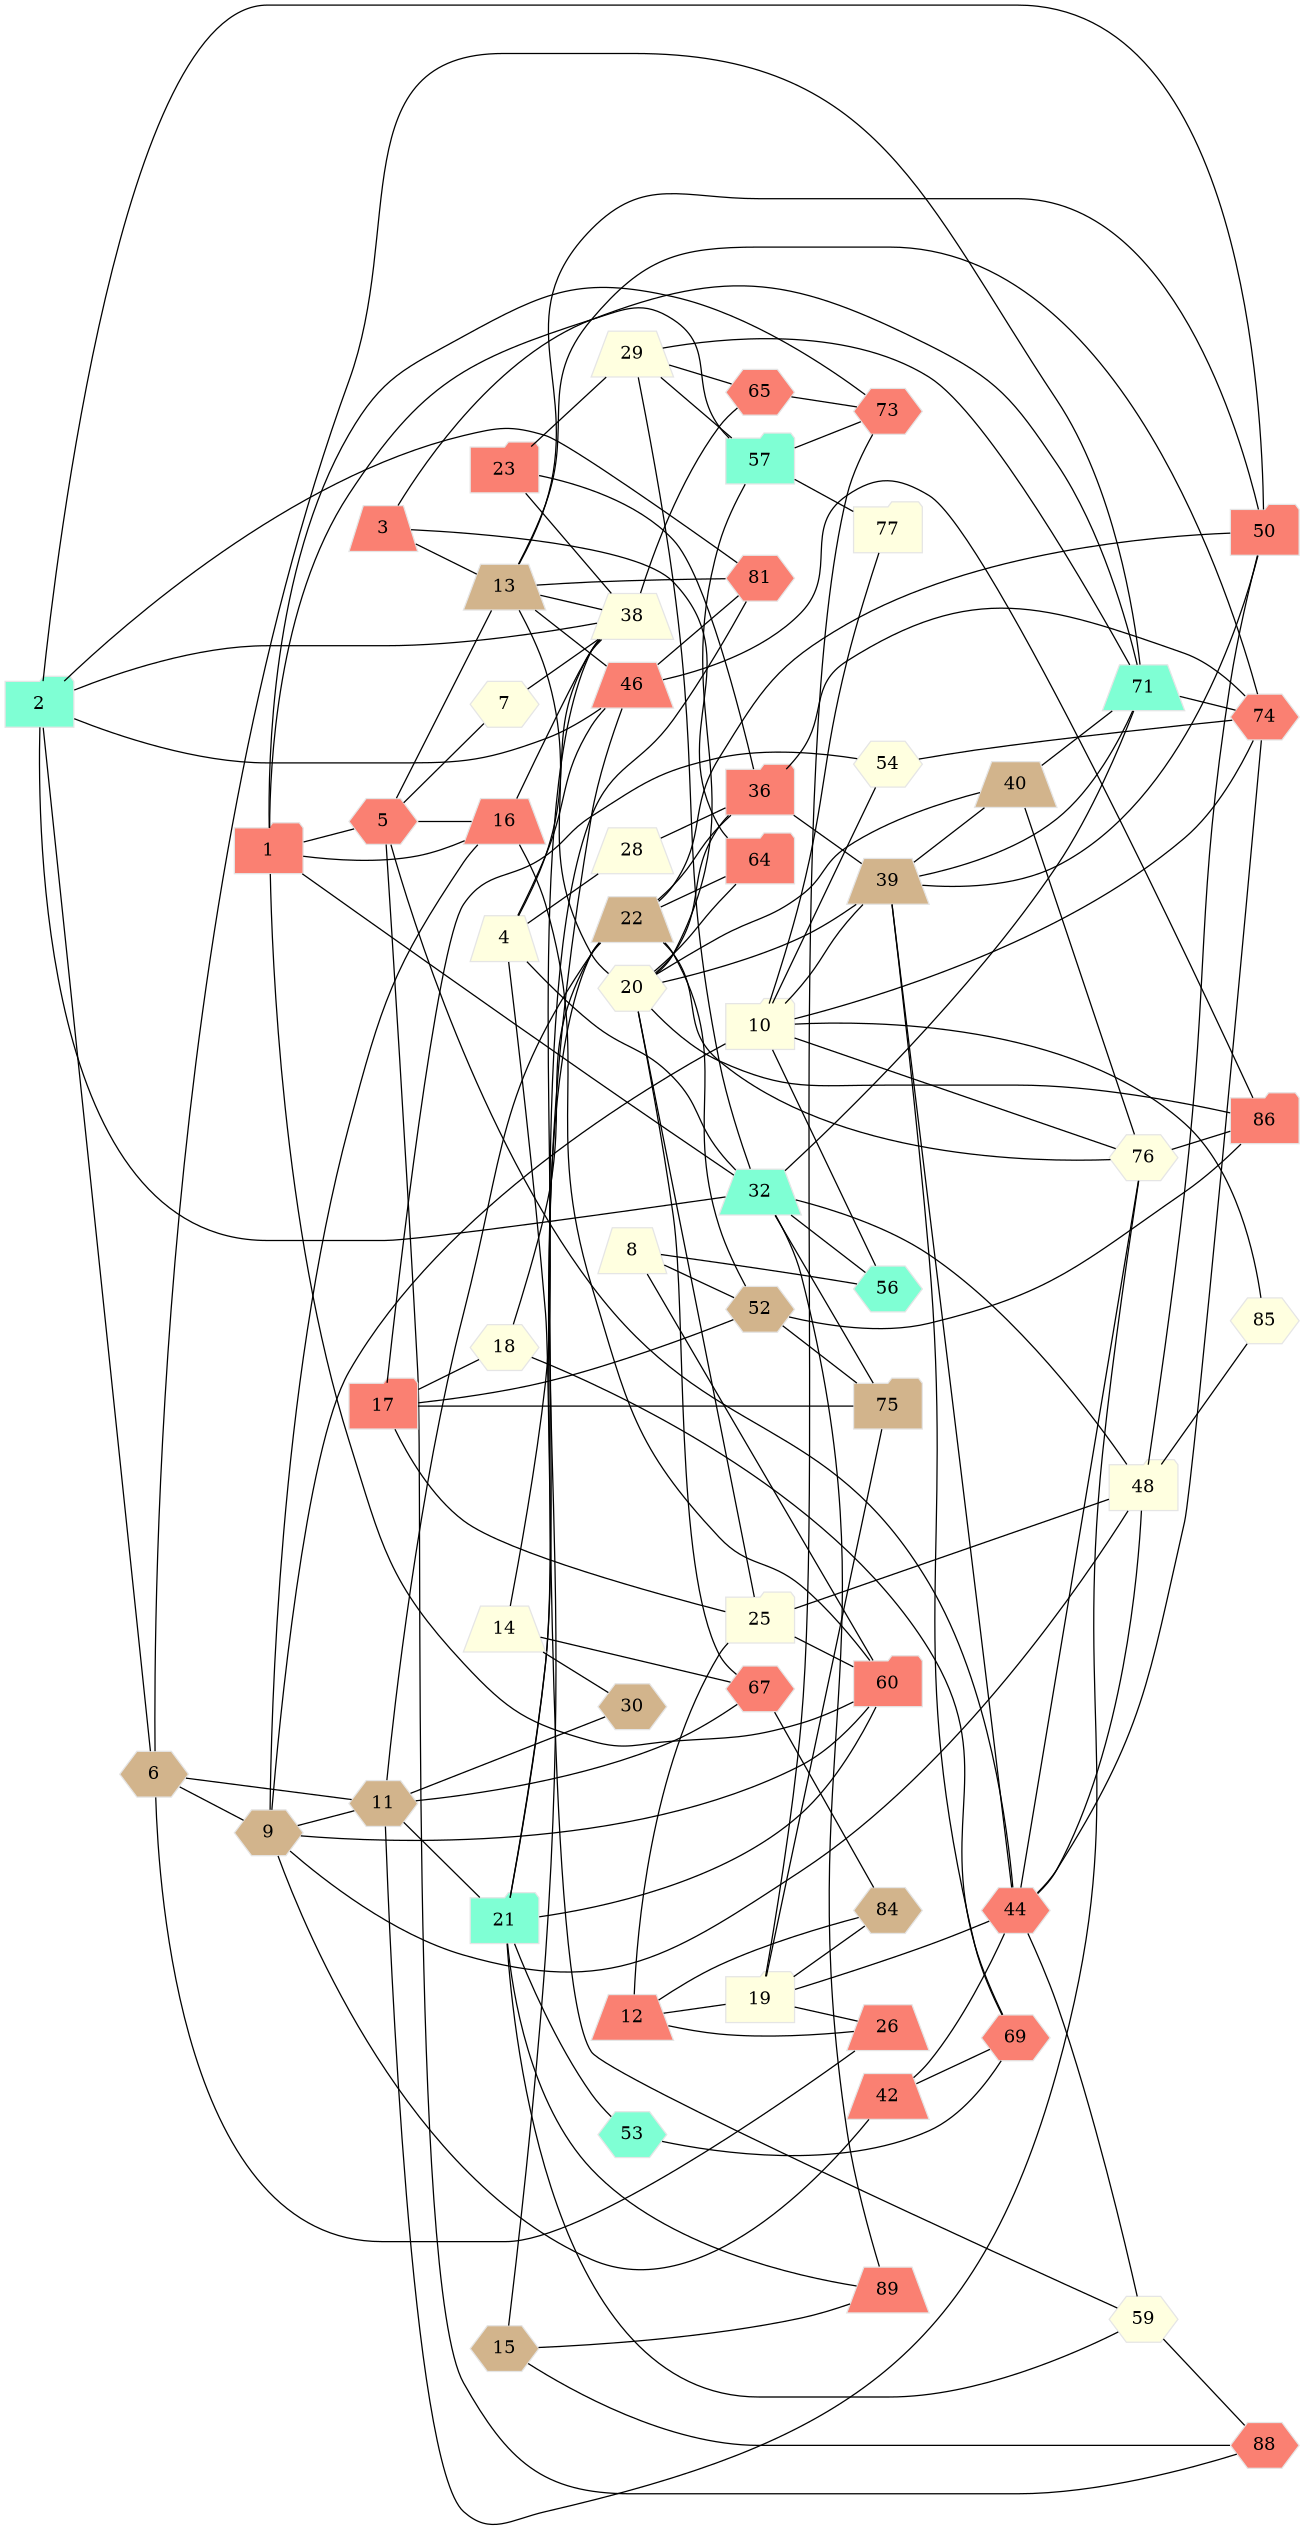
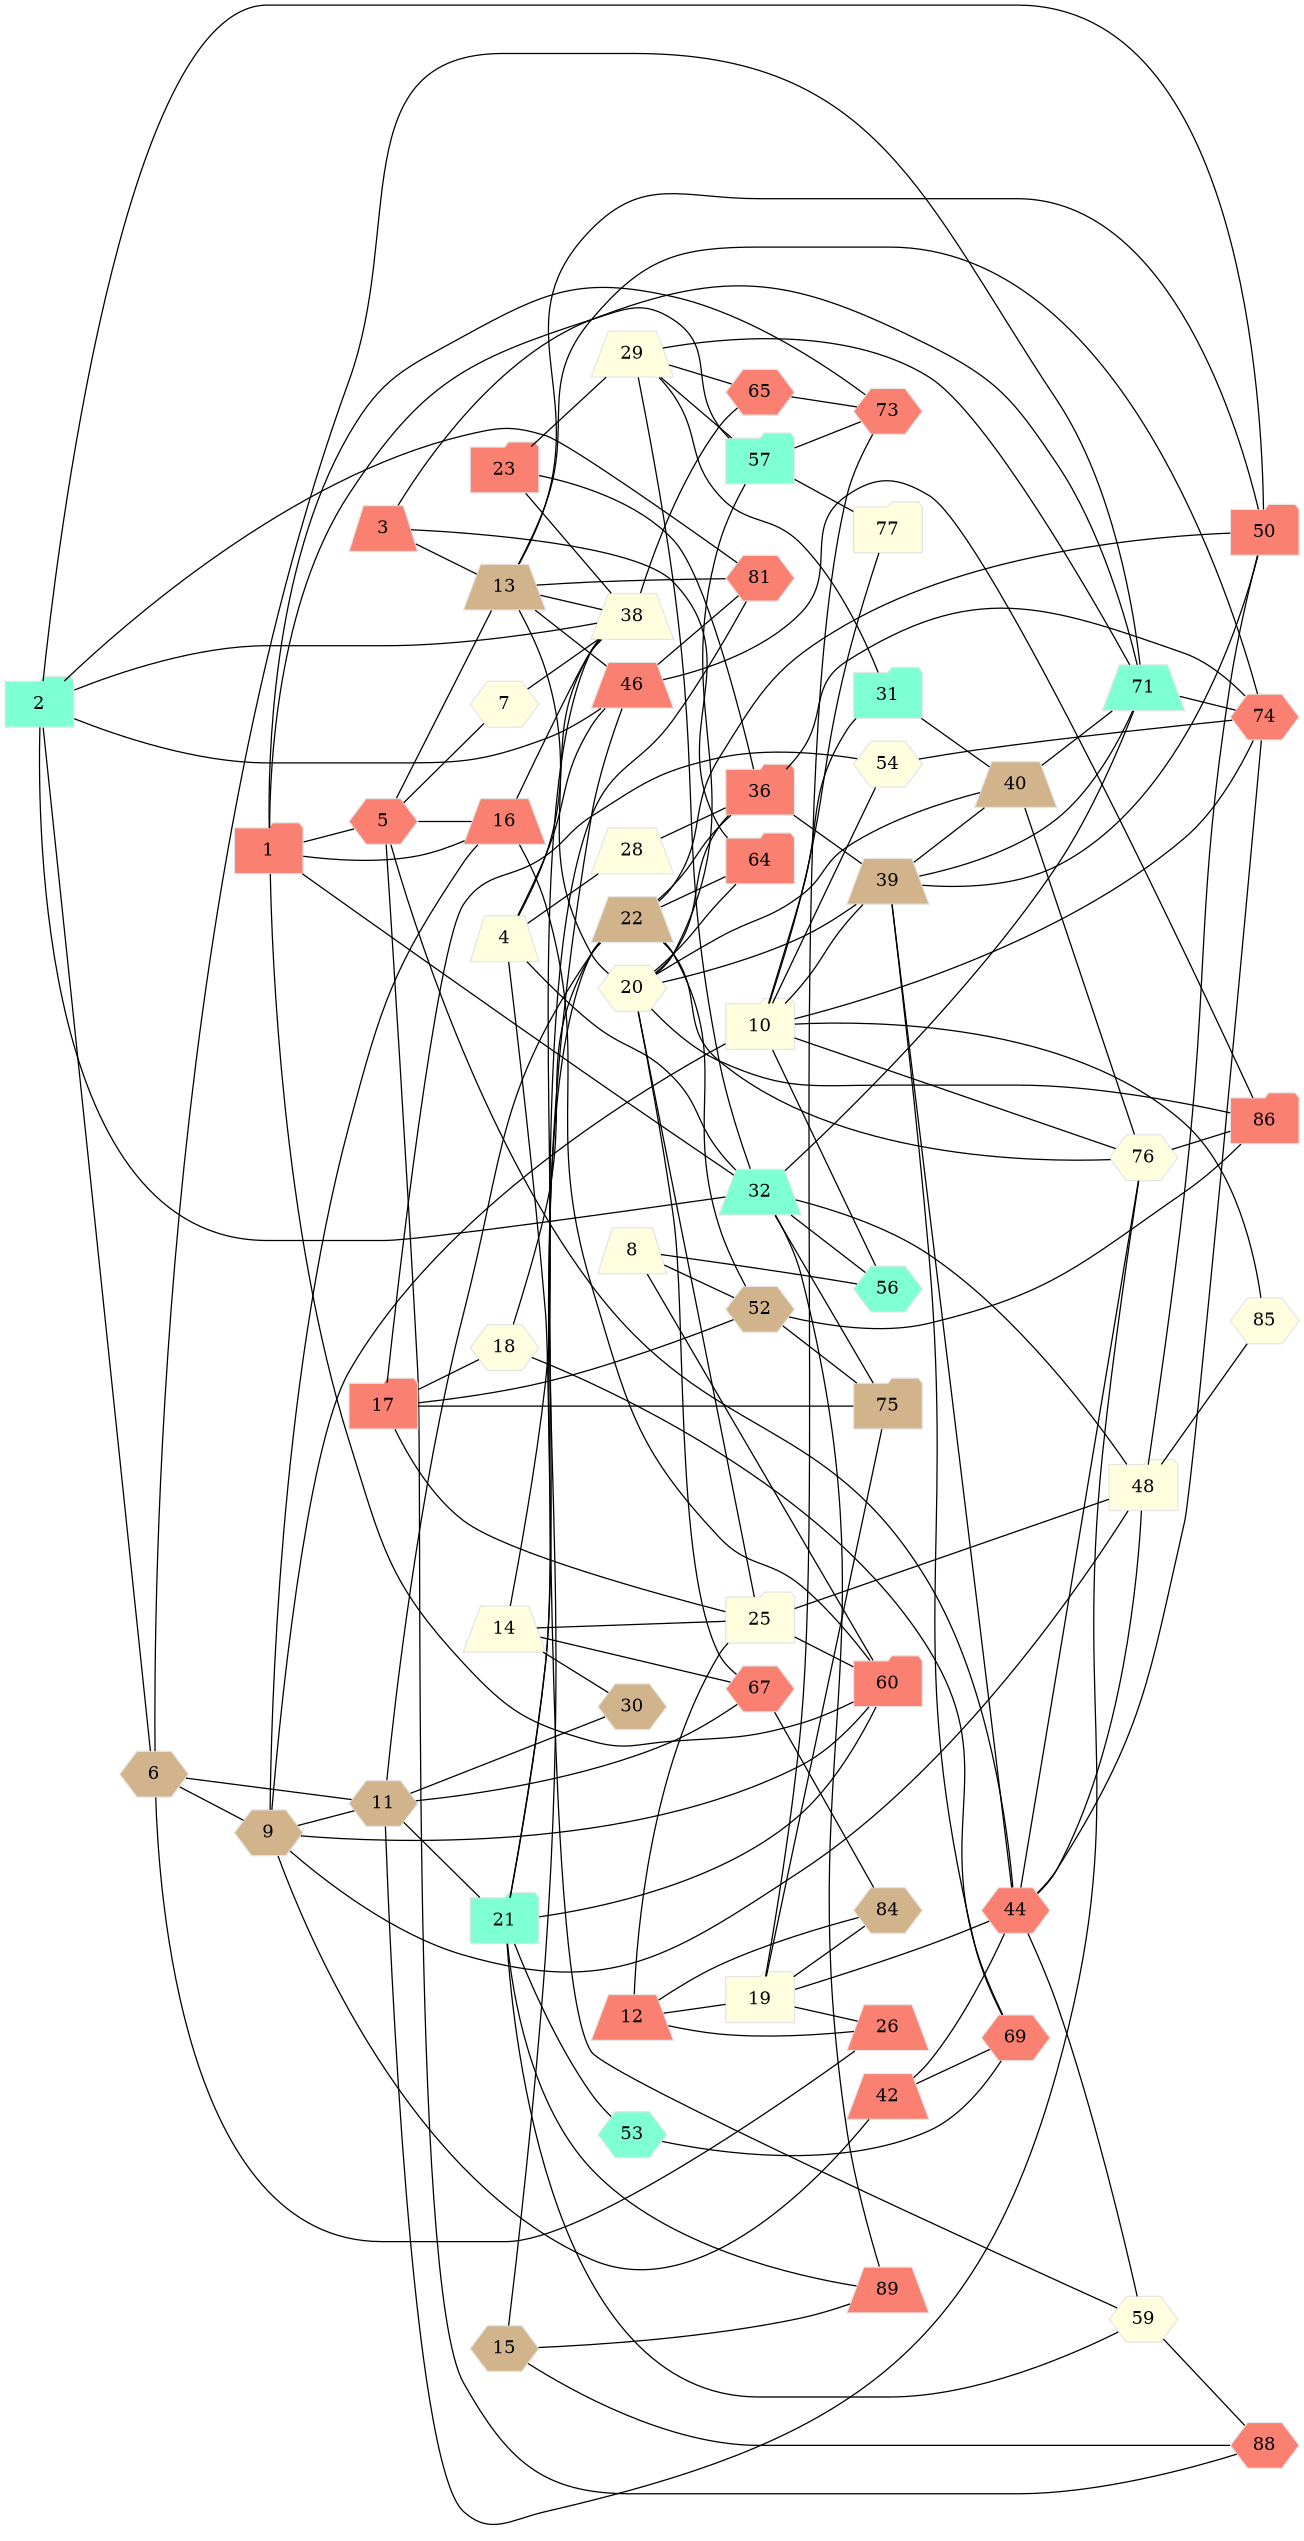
none -> (888, 695)
none -> (631, 1625)
